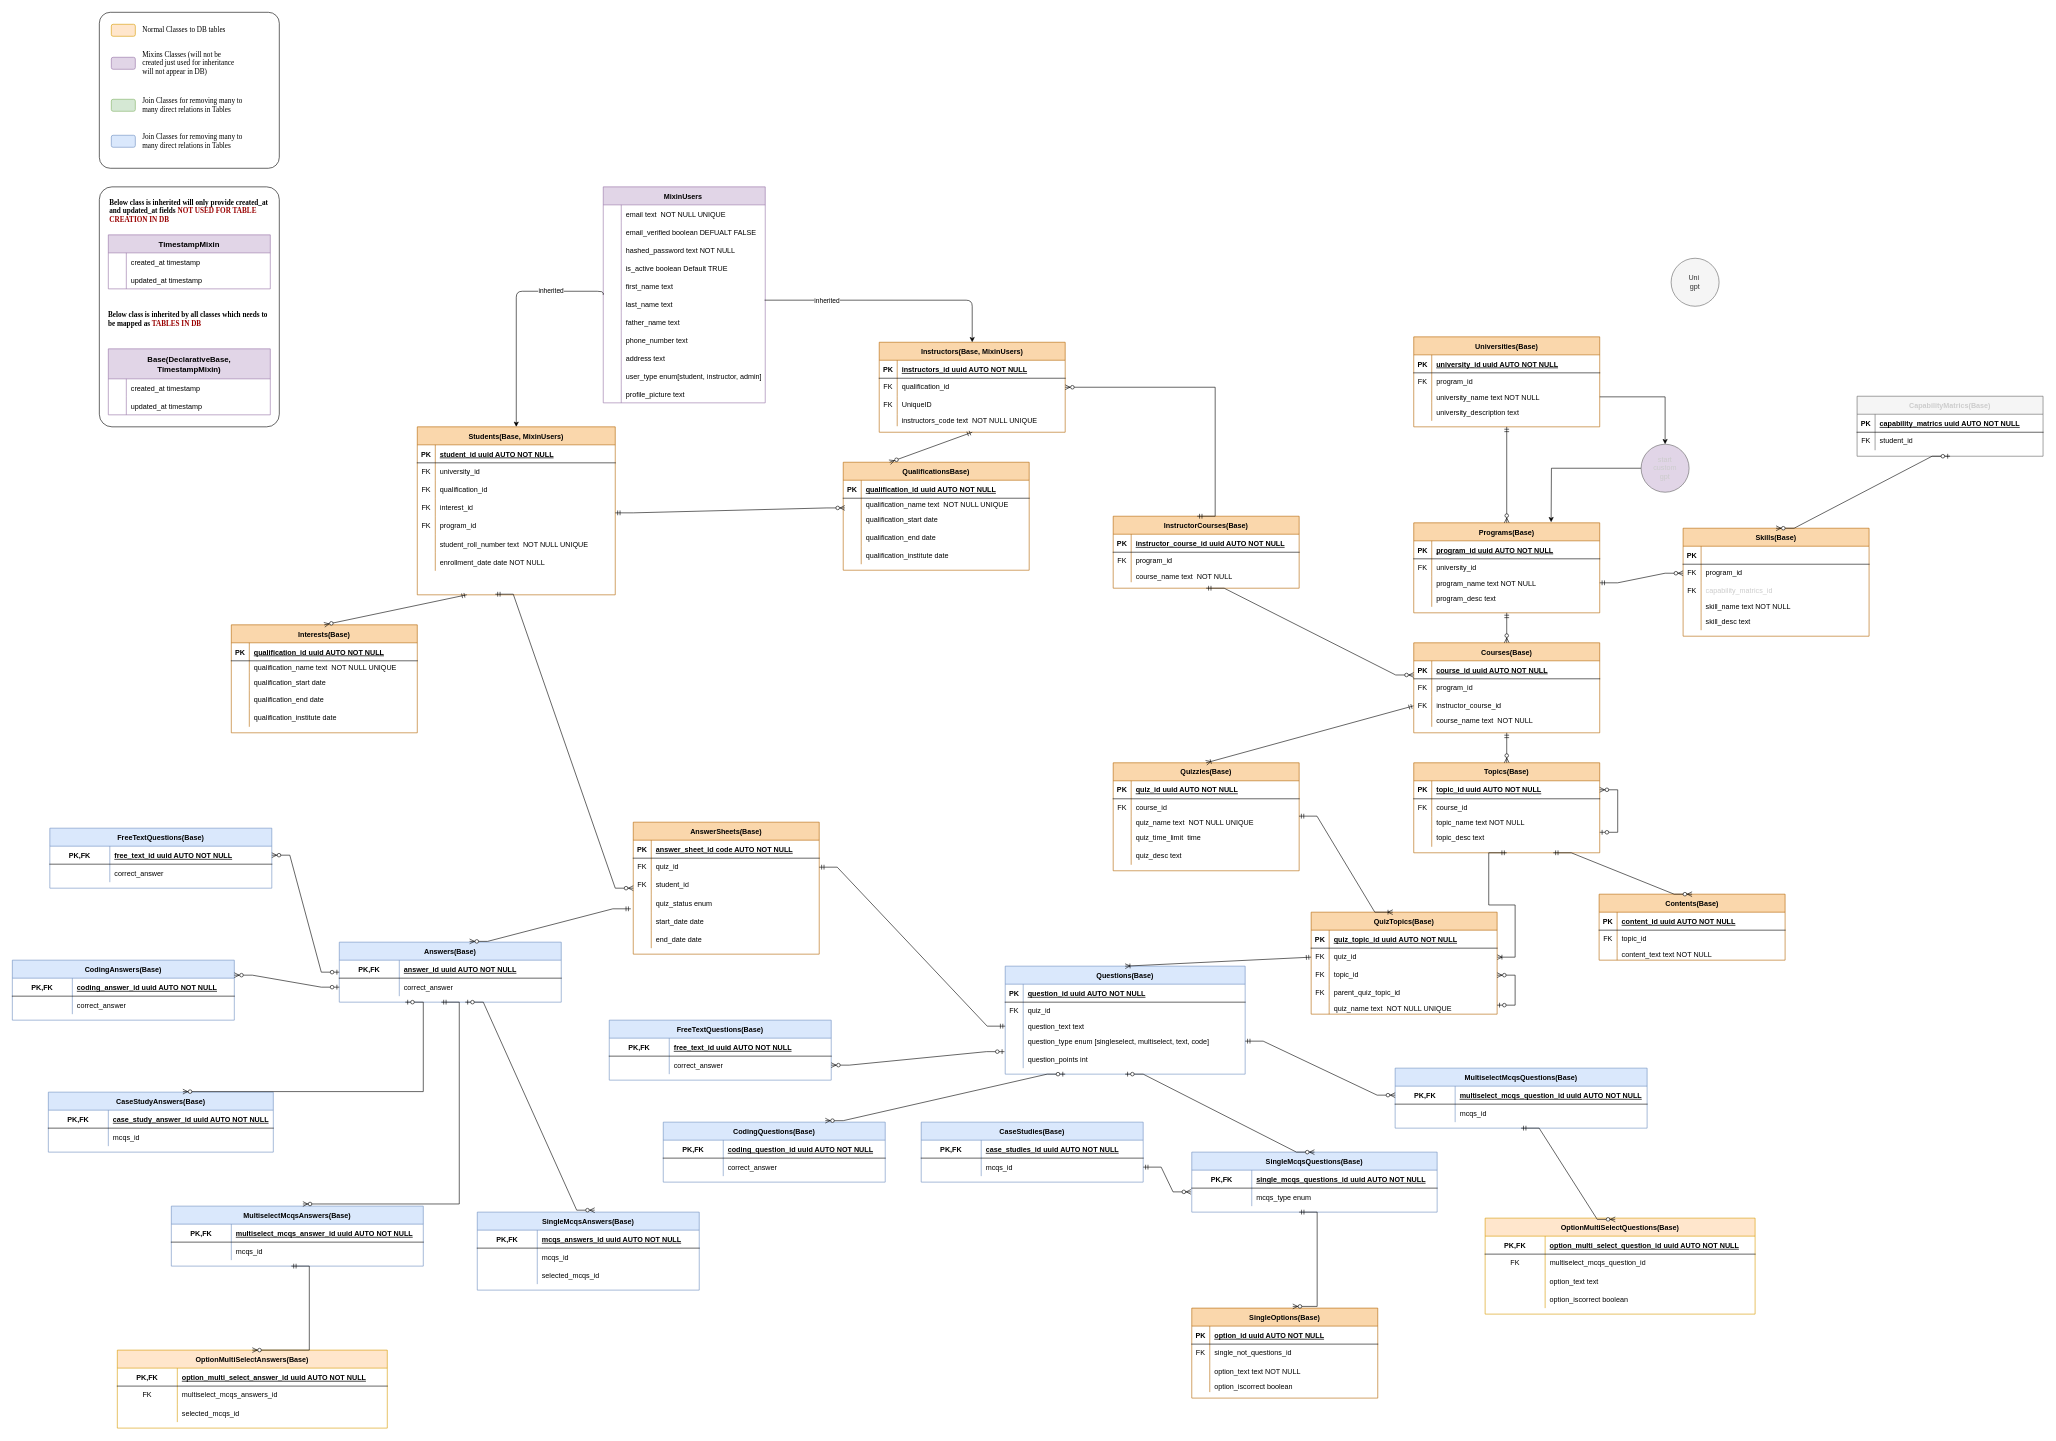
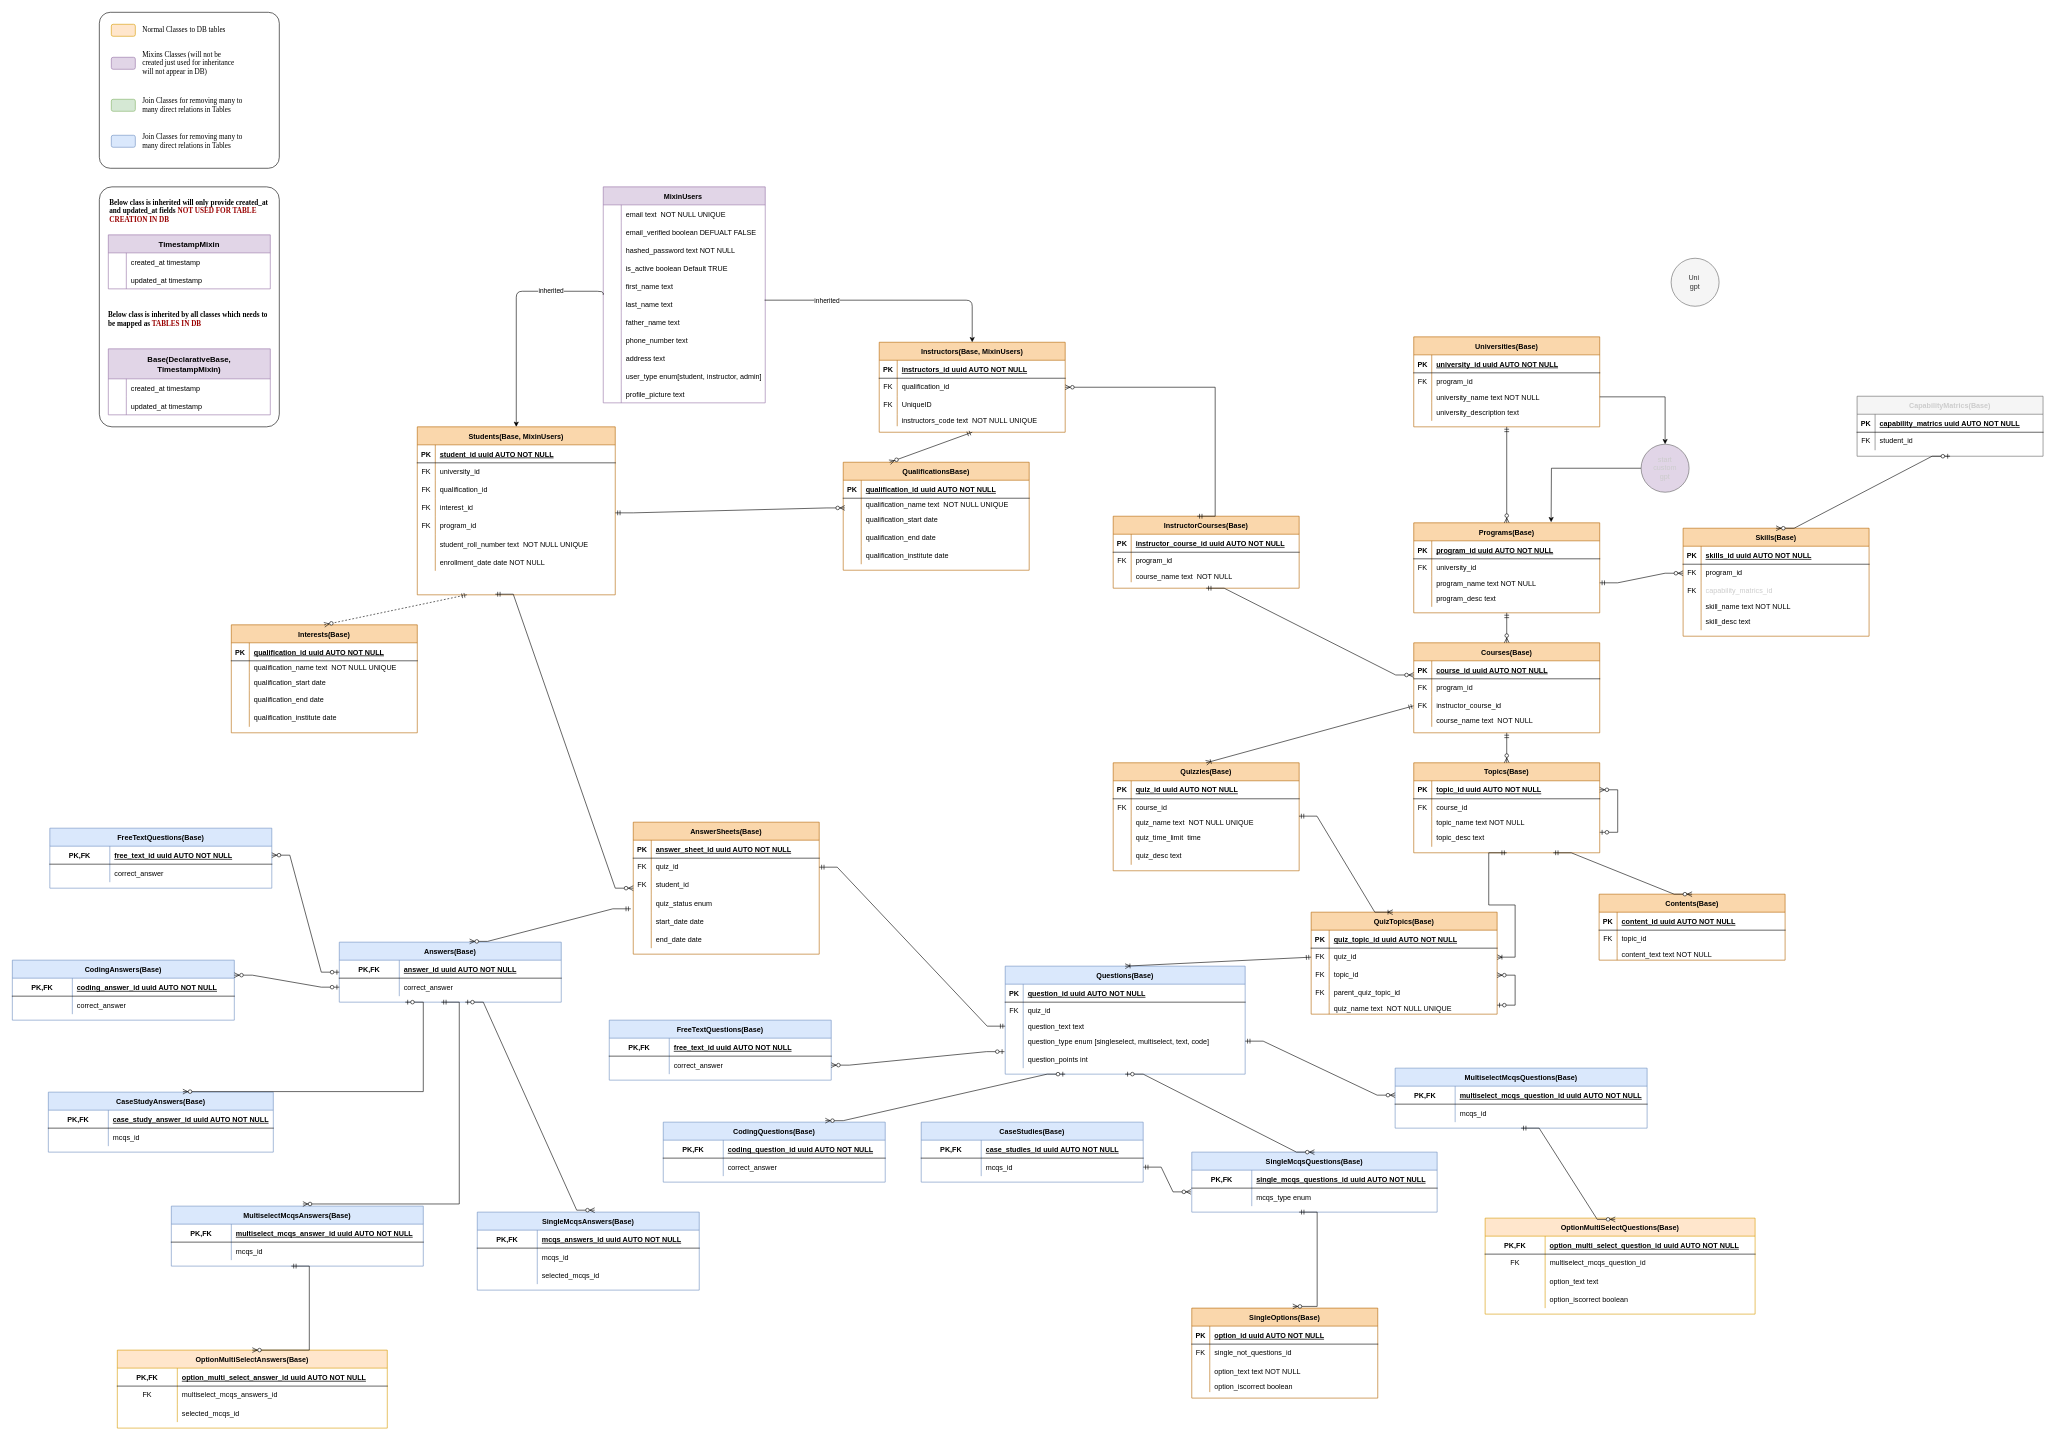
none -> (1785, 555)
(394, 610) -> (394, 610)
(720, 850) -> (719, 850)
